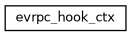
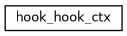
(66, 18) -> (64, 18)
